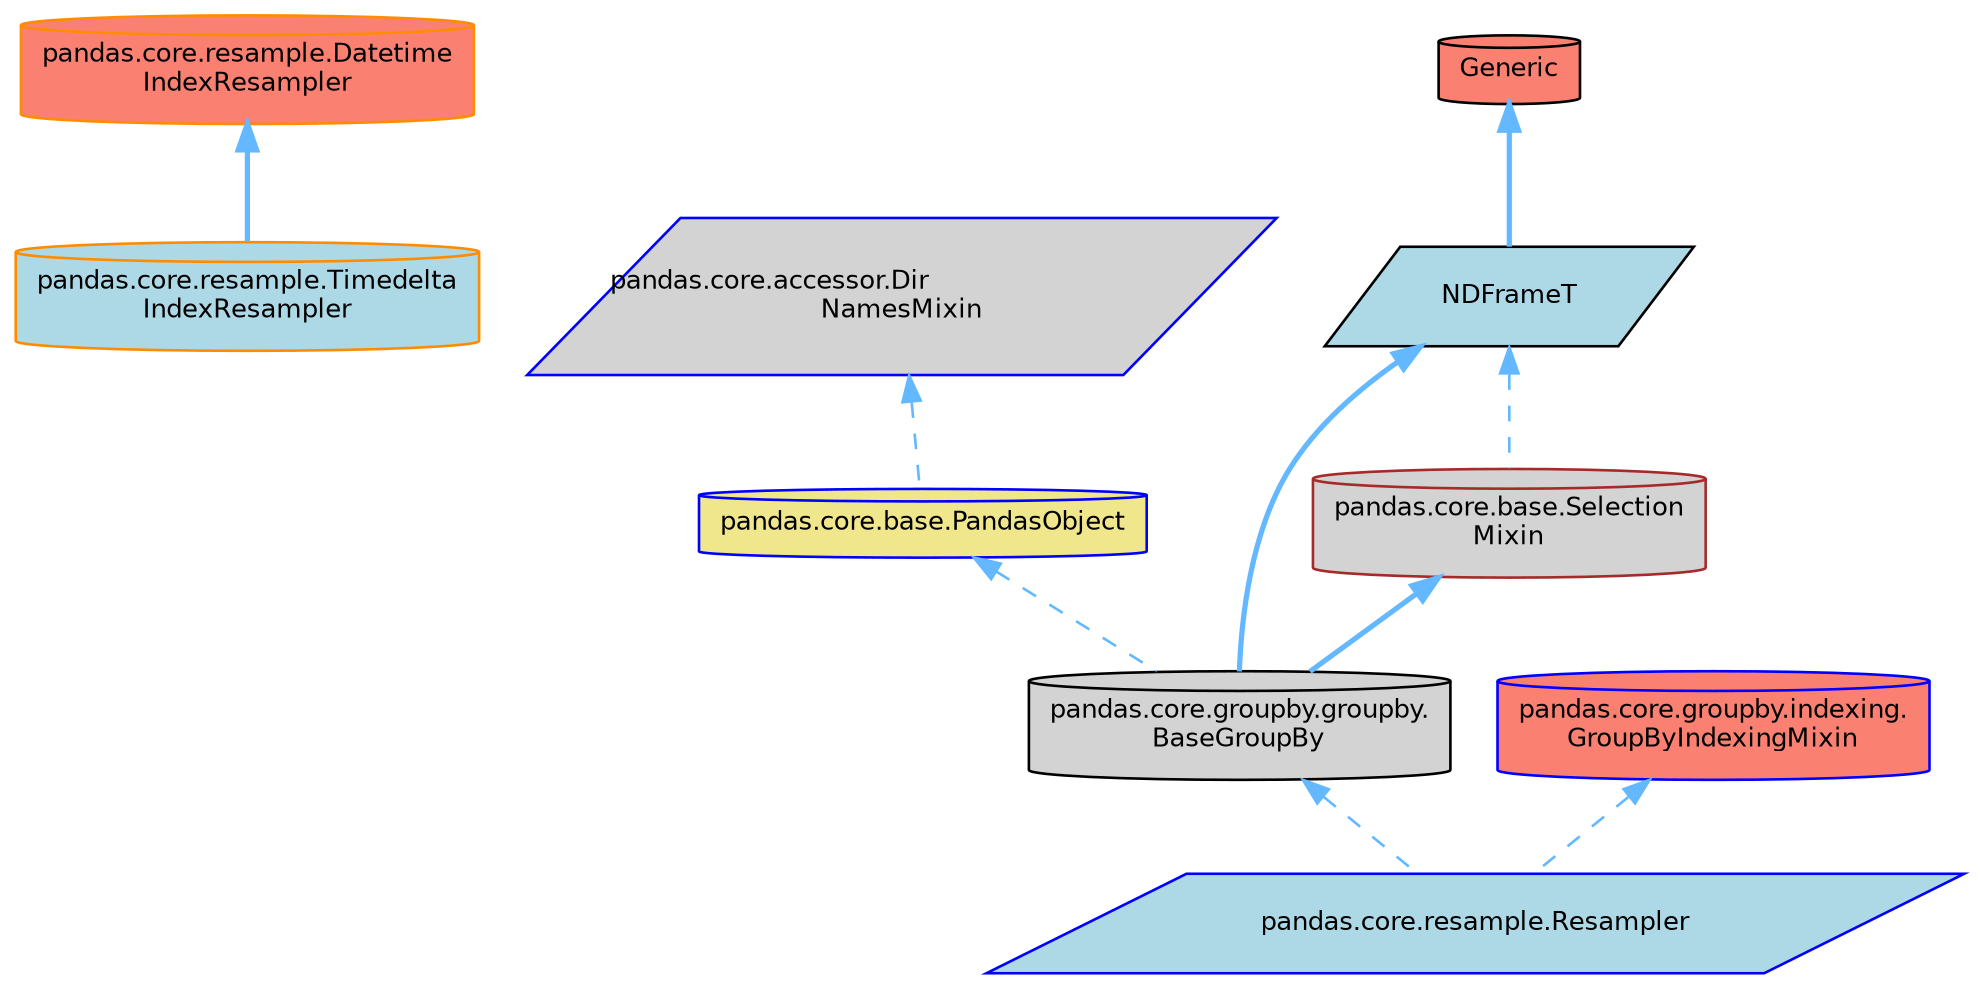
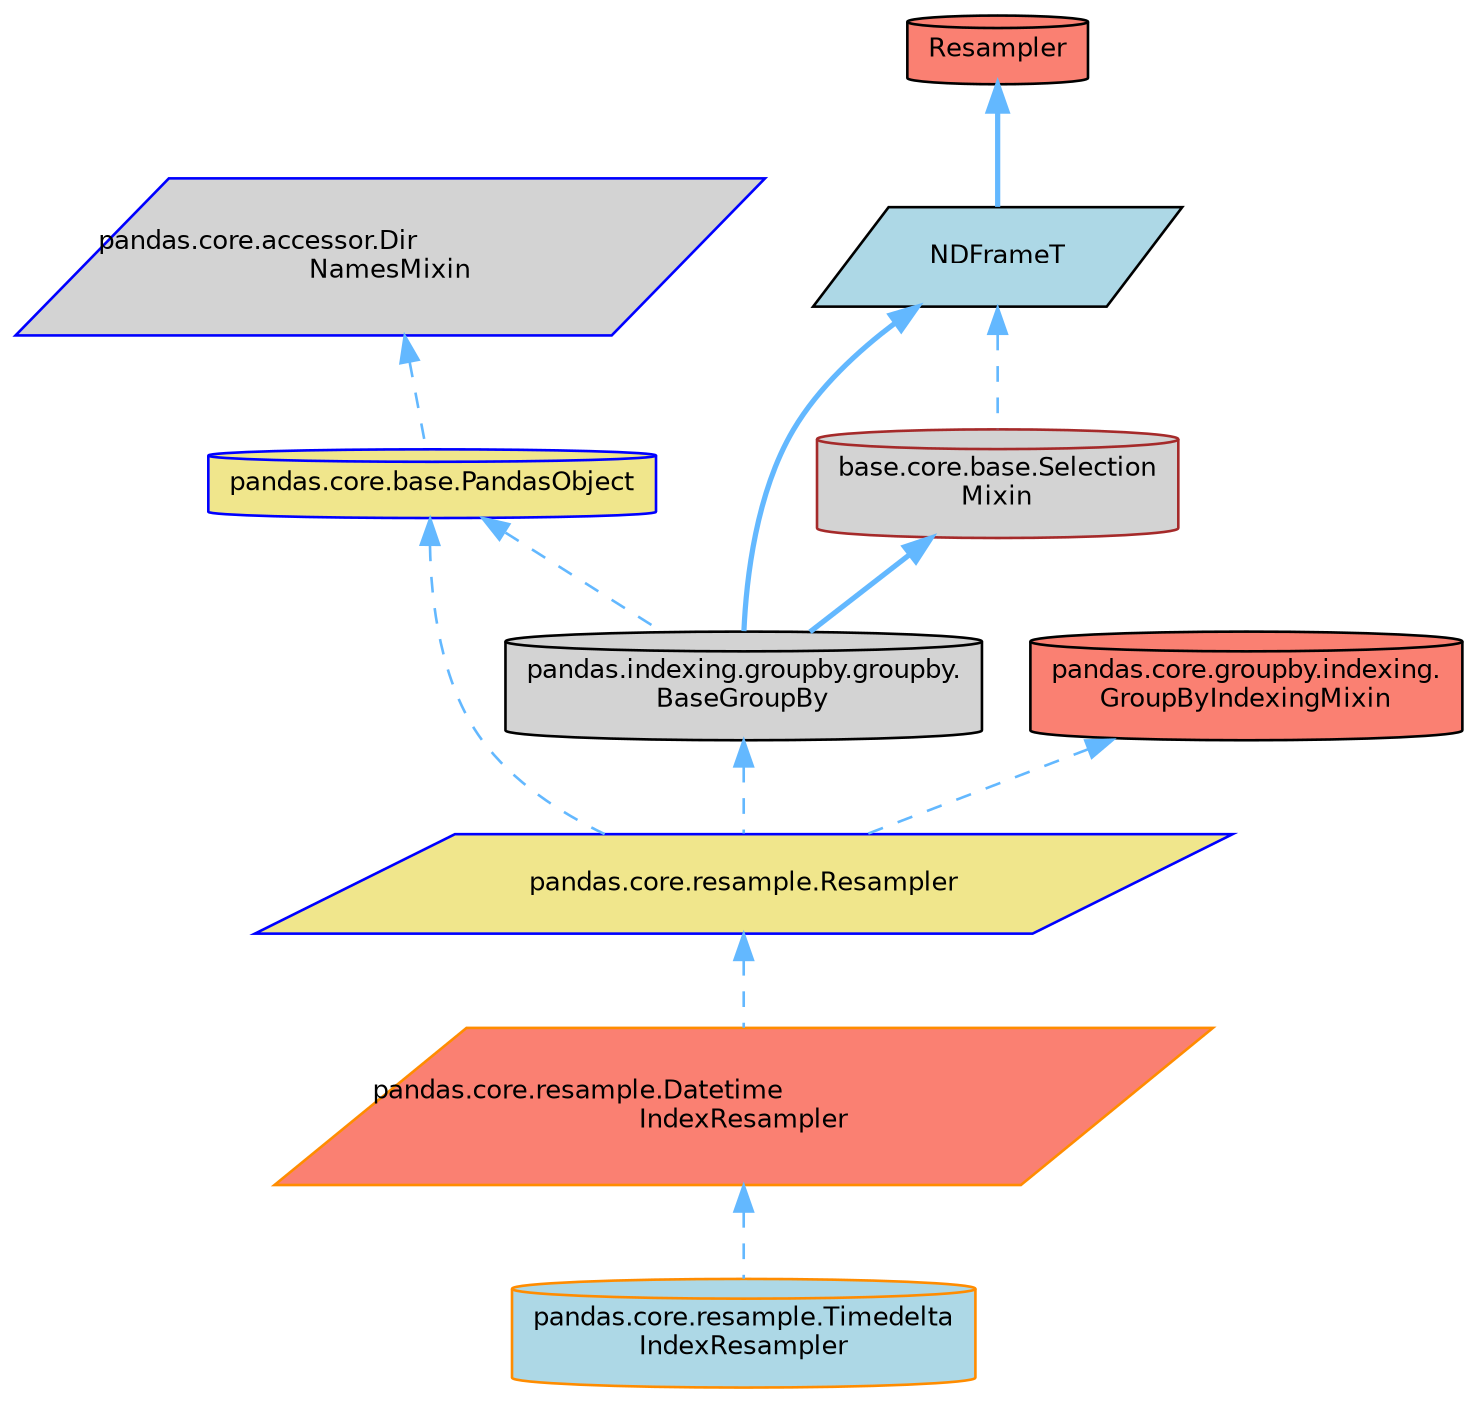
(247, 70) -> (744, 1106)
(1509, 70) -> (998, 50)
(247, 196) -> (744, 1245)
(1509, 523) -> (998, 484)
none -> (469, 720)
(1240, 726) -> (744, 686)
(1714, 726) -> (1246, 686)
(1475, 924) -> (744, 884)
none -> (744, 994)
